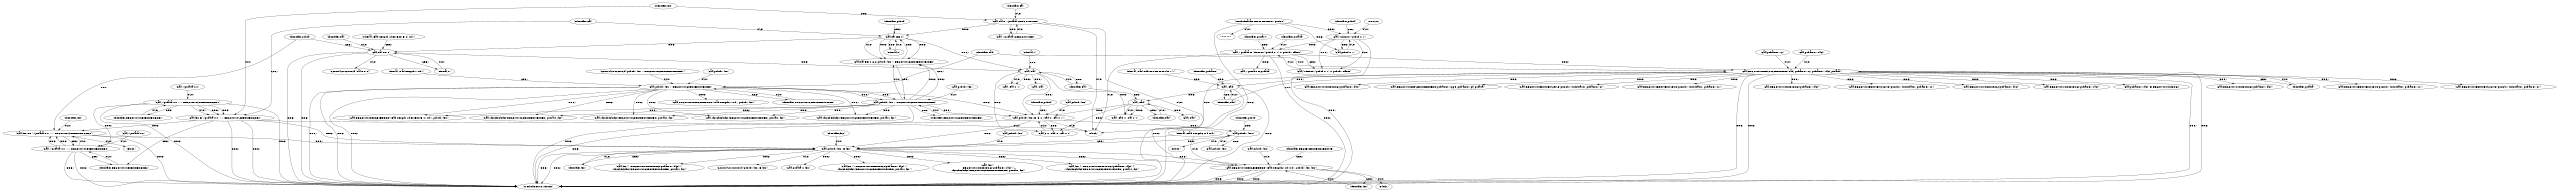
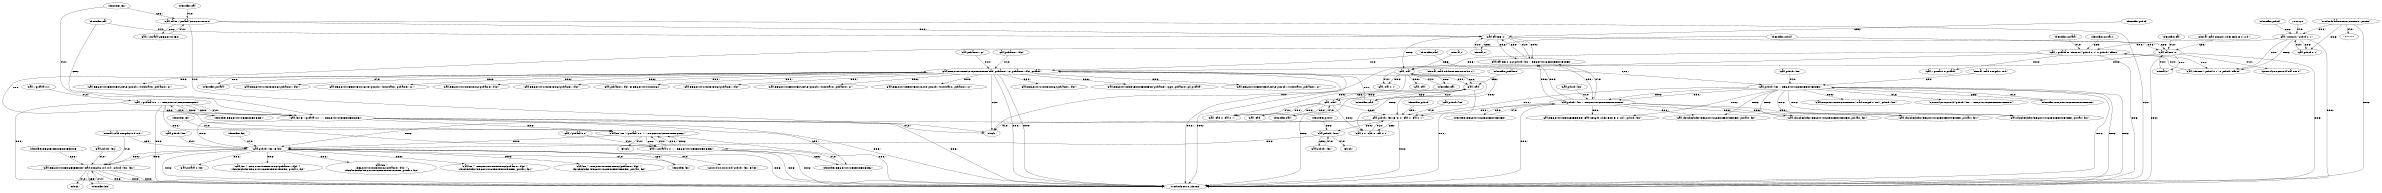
(661, 79) -> (1878, 94)
